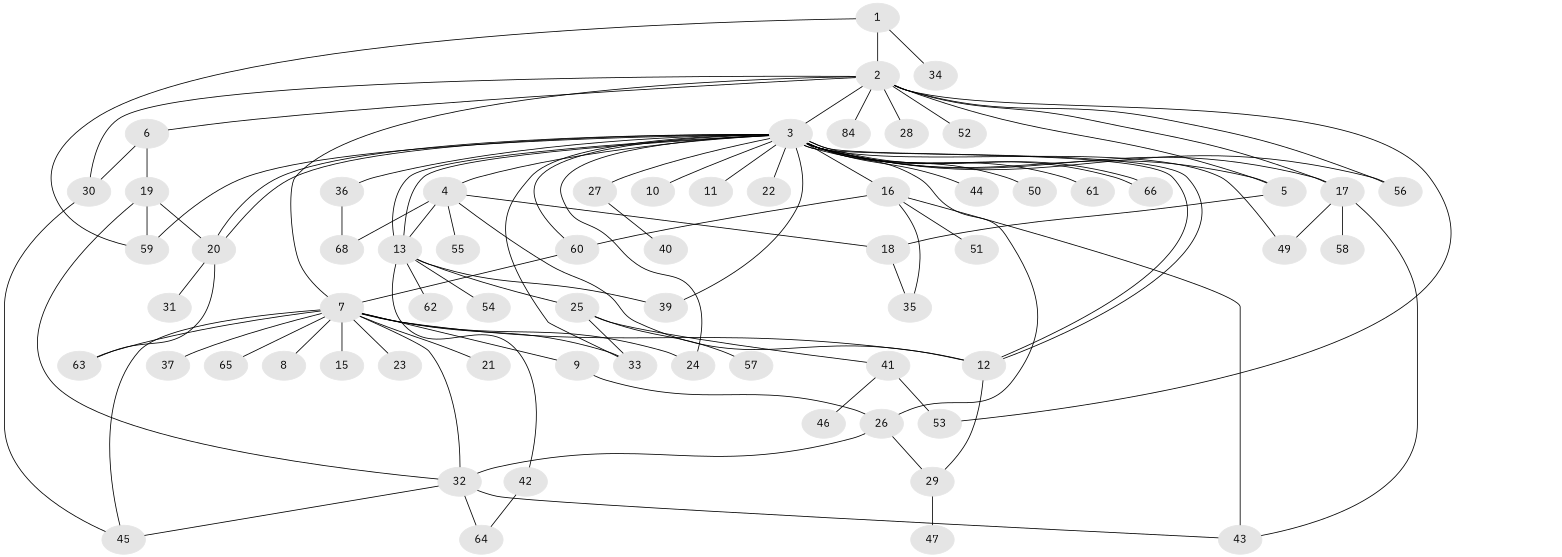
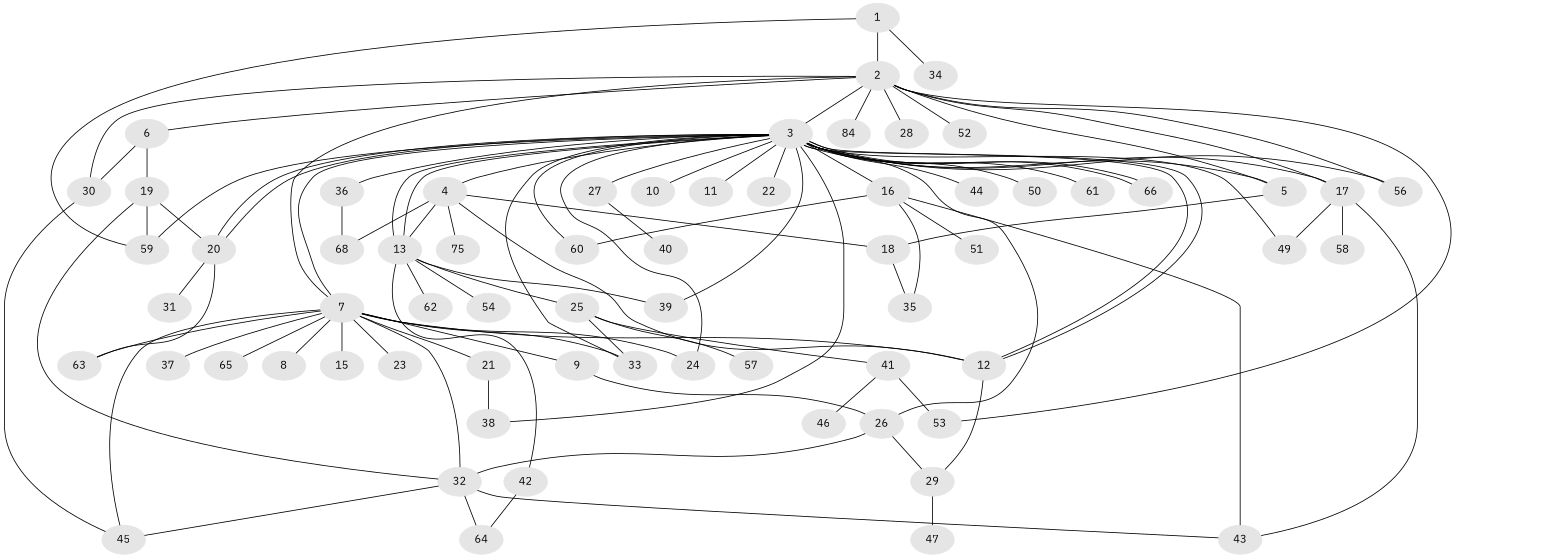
(458, 250) -> (458, 250)
(440, 283) -> (475, 147)
none -> (489, 424)
